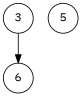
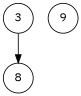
(63, 18) -> (63, 18)
(18, 78) -> (18, 78)
